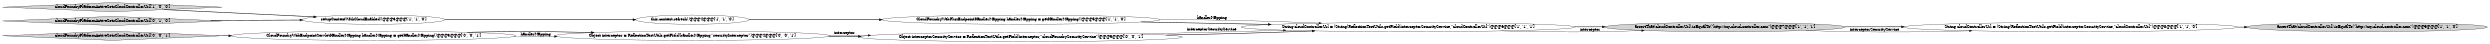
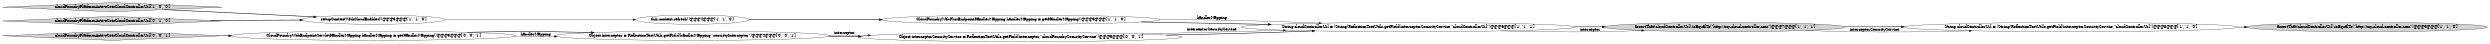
(539, 20) -> (539, 20)
